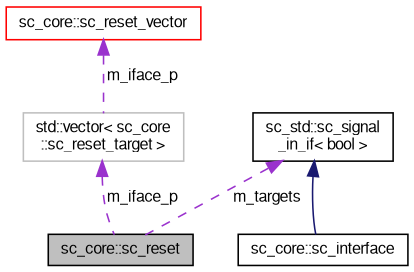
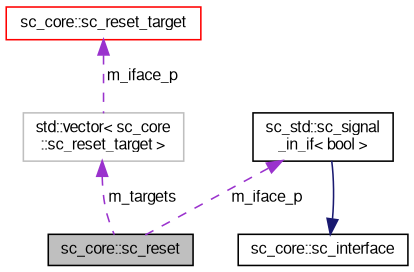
(104, 23) -> (104, 23)
(141, 198) -> (141, 198)
(265, 198) -> (265, 198)
(313, 206) -> (334, 190)
